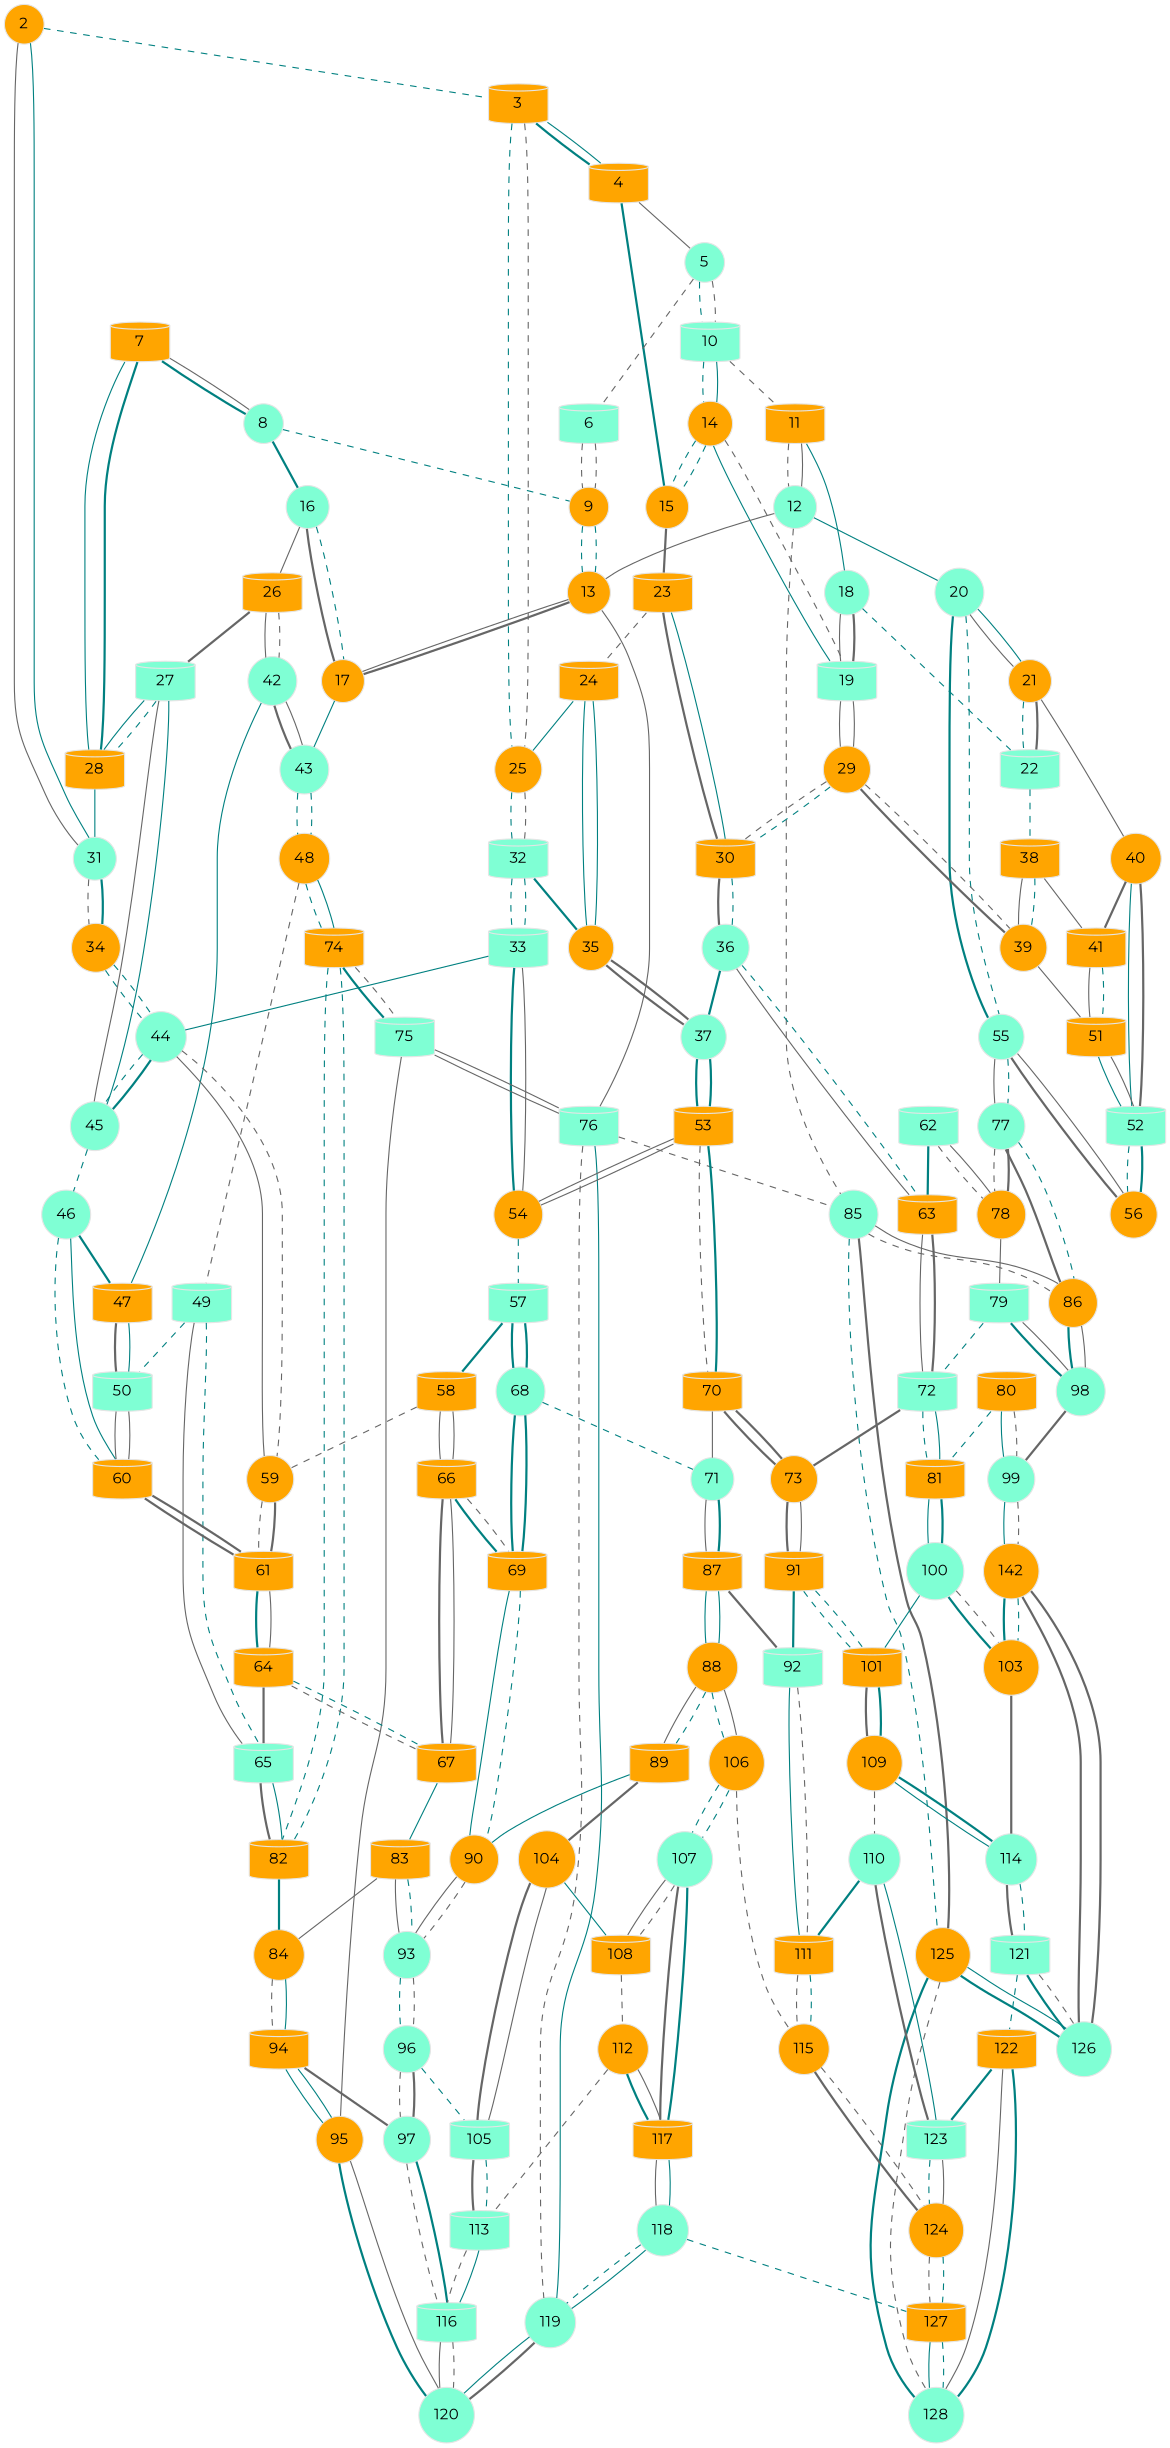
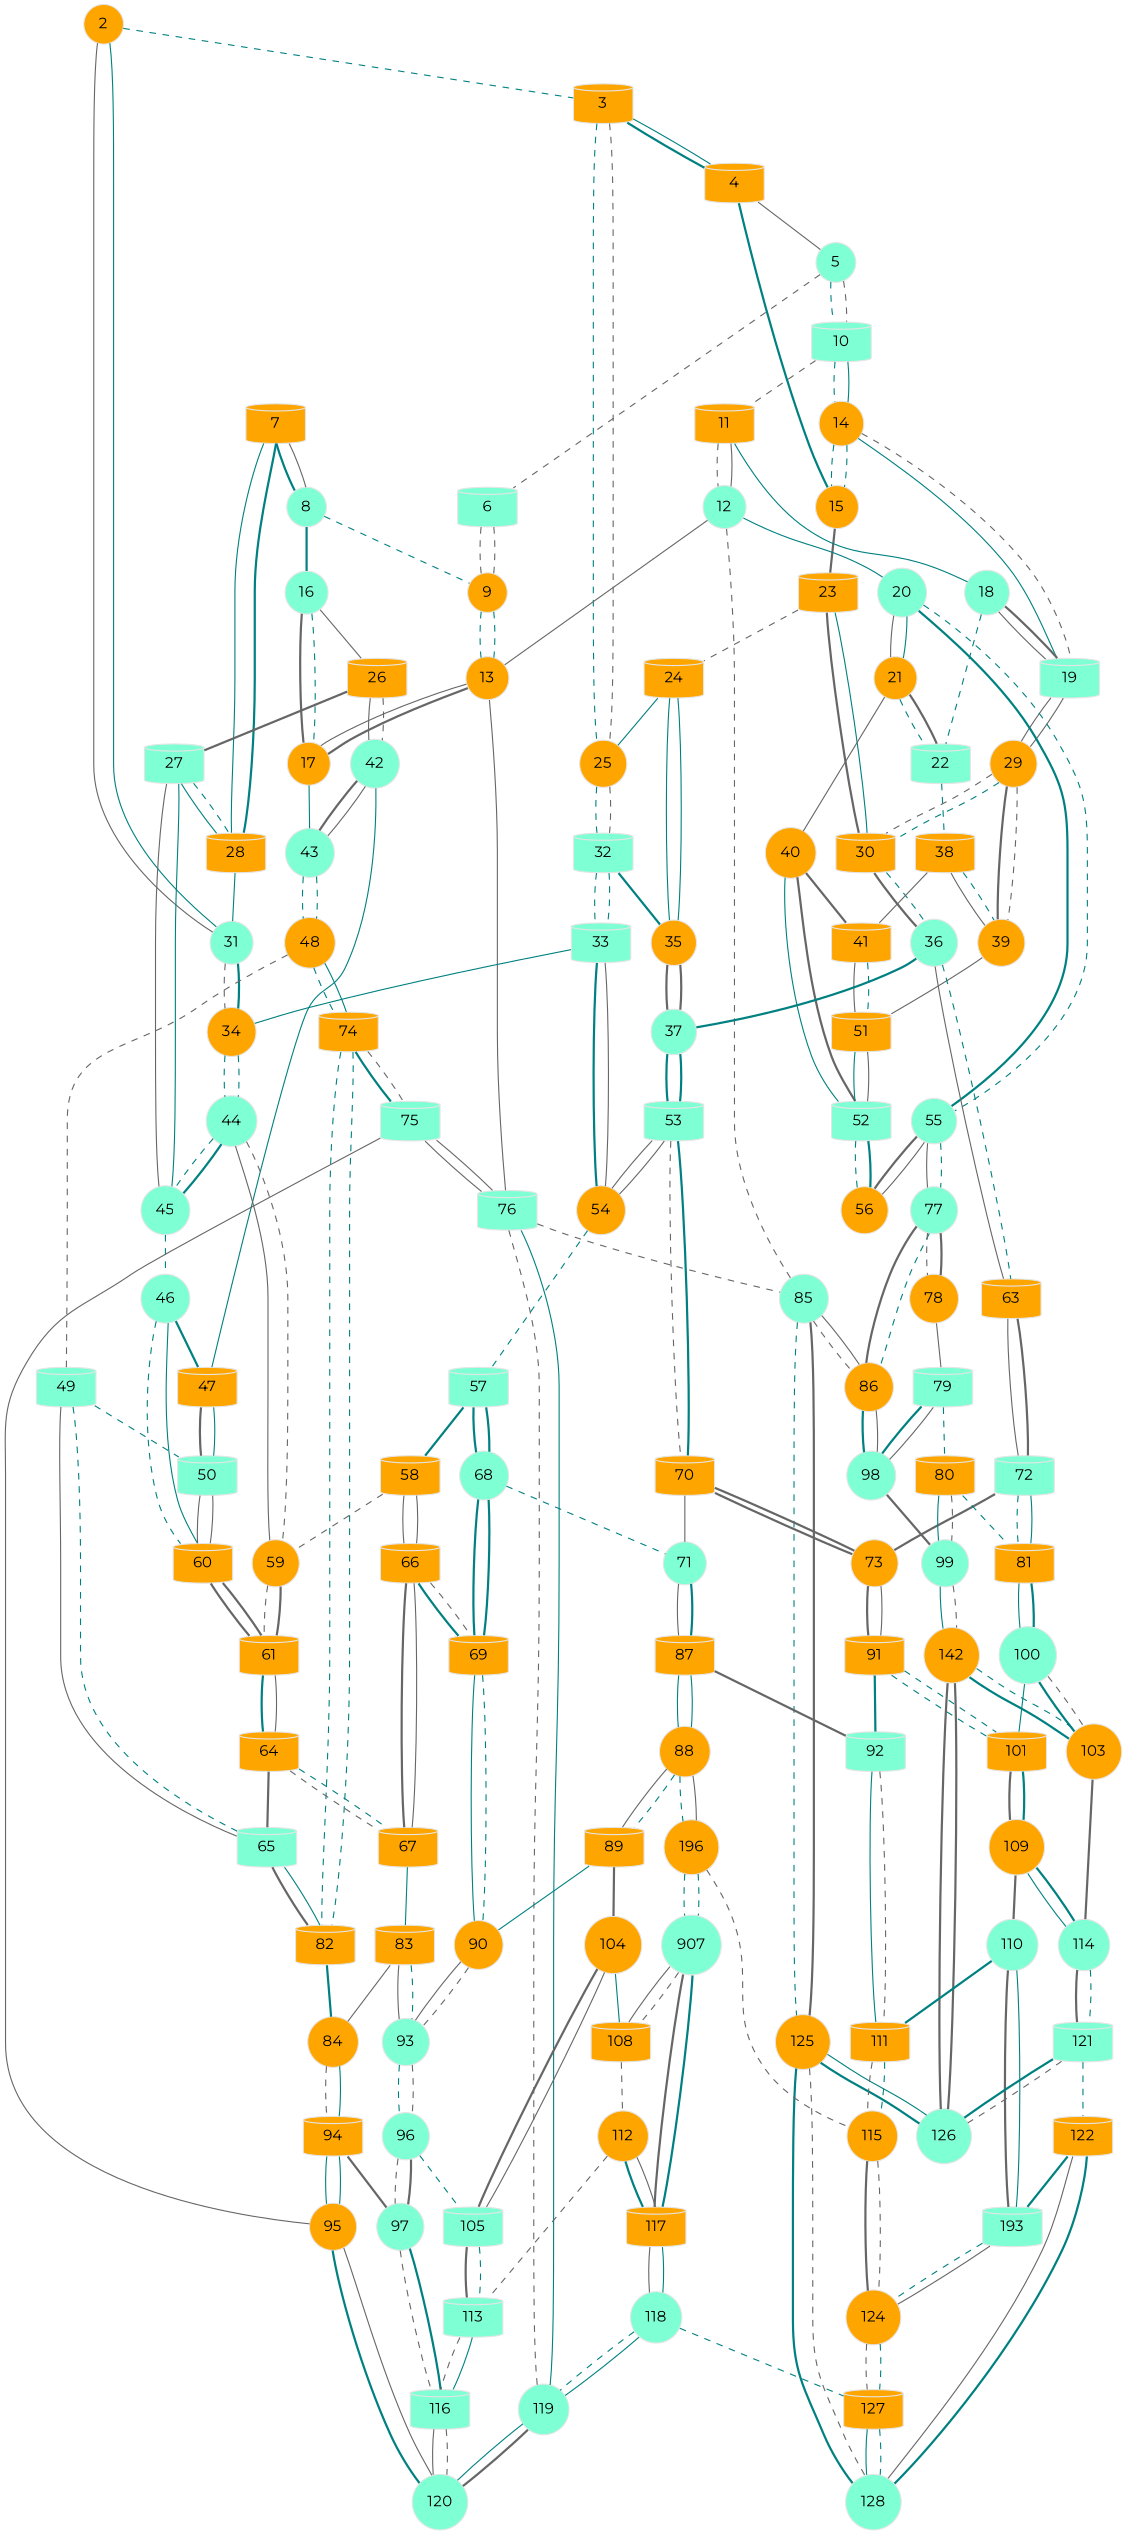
(314, 999) -> (412, 983)
(704, 1126) -> (674, 1121)
(929, 1126) -> none
(963, 1347) -> (944, 1432)
(737, 1763) -> (691, 1847)
(875, 1812) -> (1015, 1897)
(685, 1859) -> (691, 1945)
(936, 2140) -> (1012, 2227)
